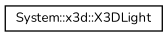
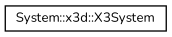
(84, 18) -> (86, 18)
